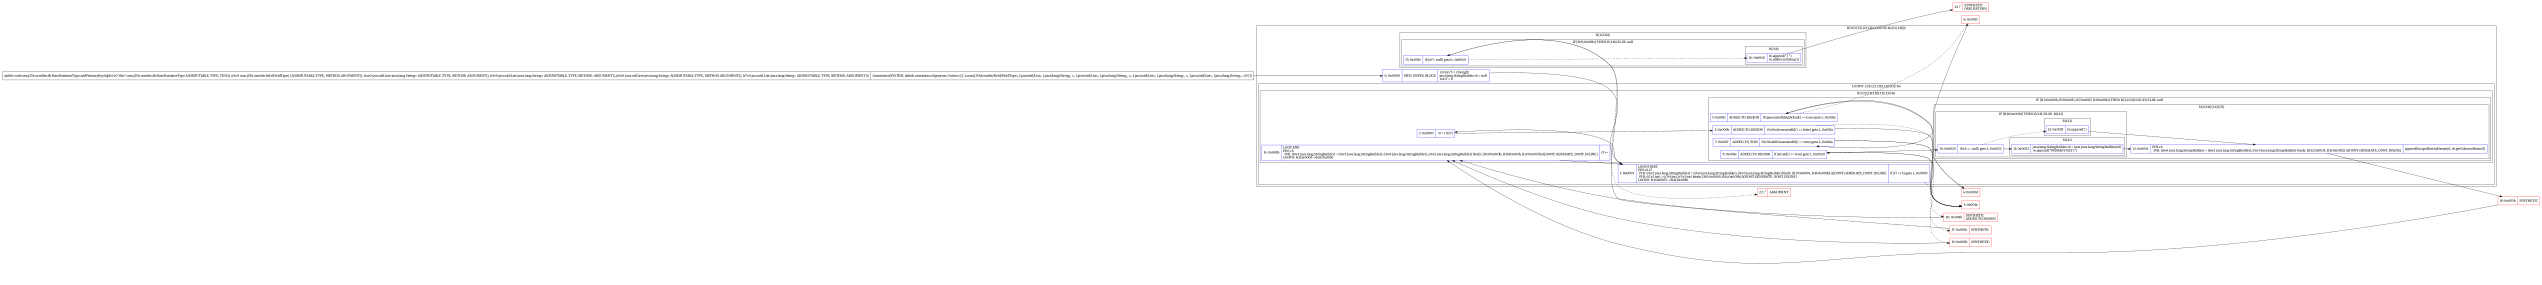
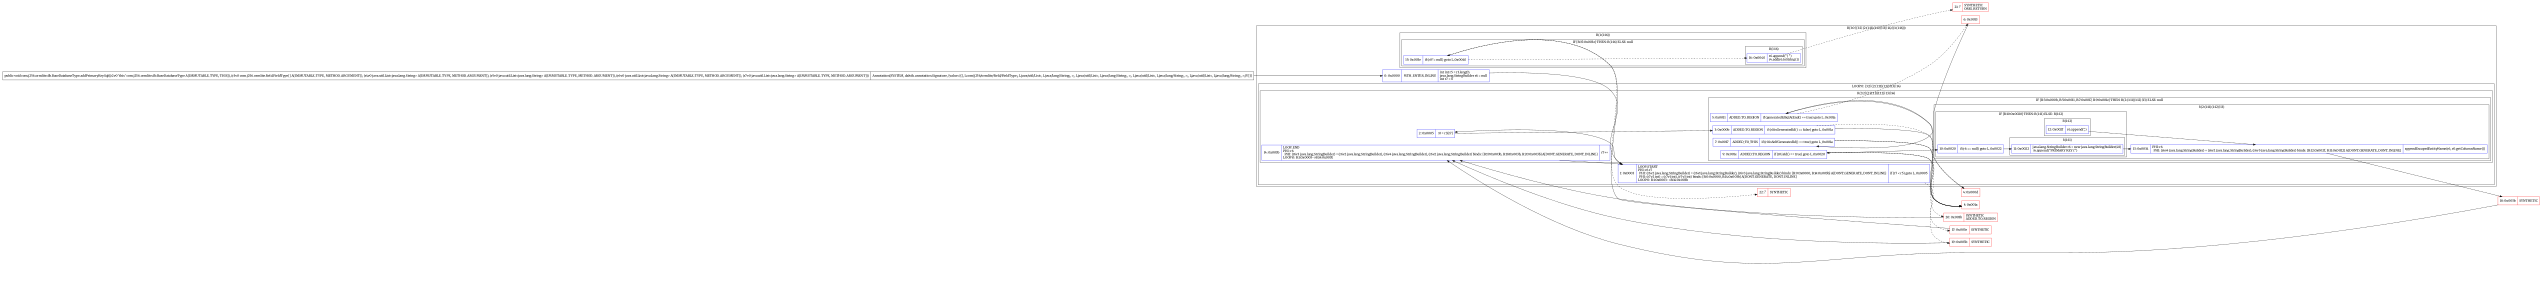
(1868, 30) -> (1868, 30)
(1446, 60) -> (1446, 60)
(1420, 76) -> (1420, 76)
(2012, 136) -> none
(1779, 192) -> (1779, 192)
